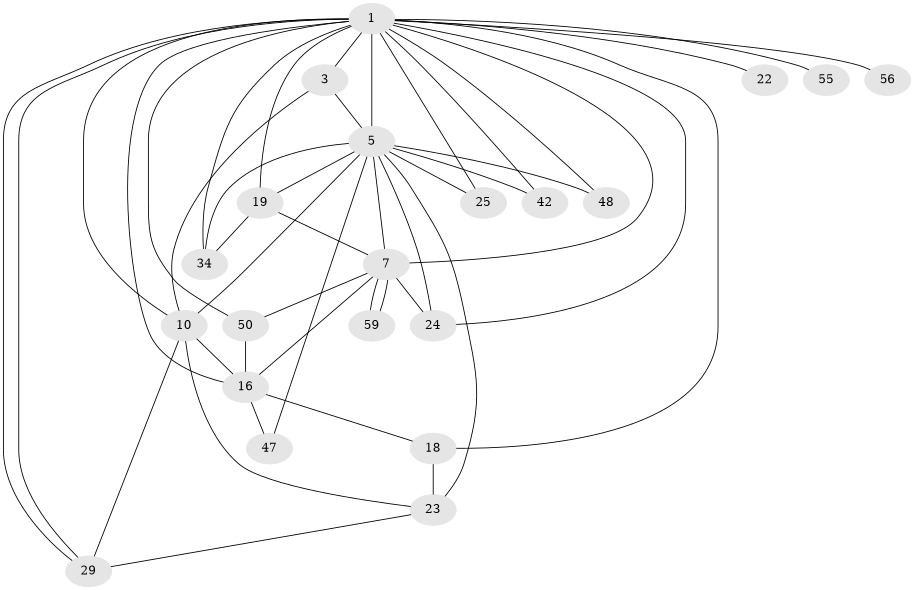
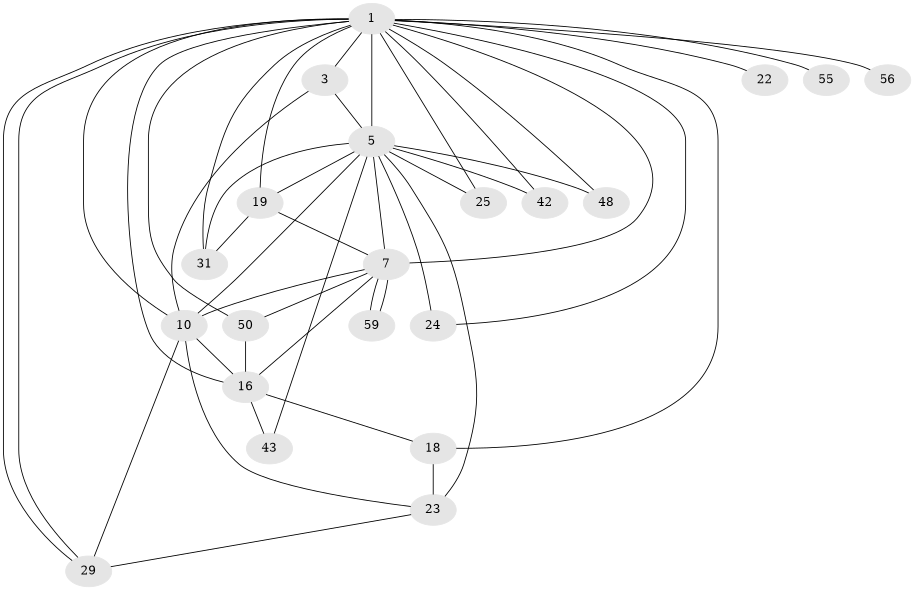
(205, 264) -> (205, 264)
(410, 295) -> (282, 289)
(269, 449) -> (269, 449)
